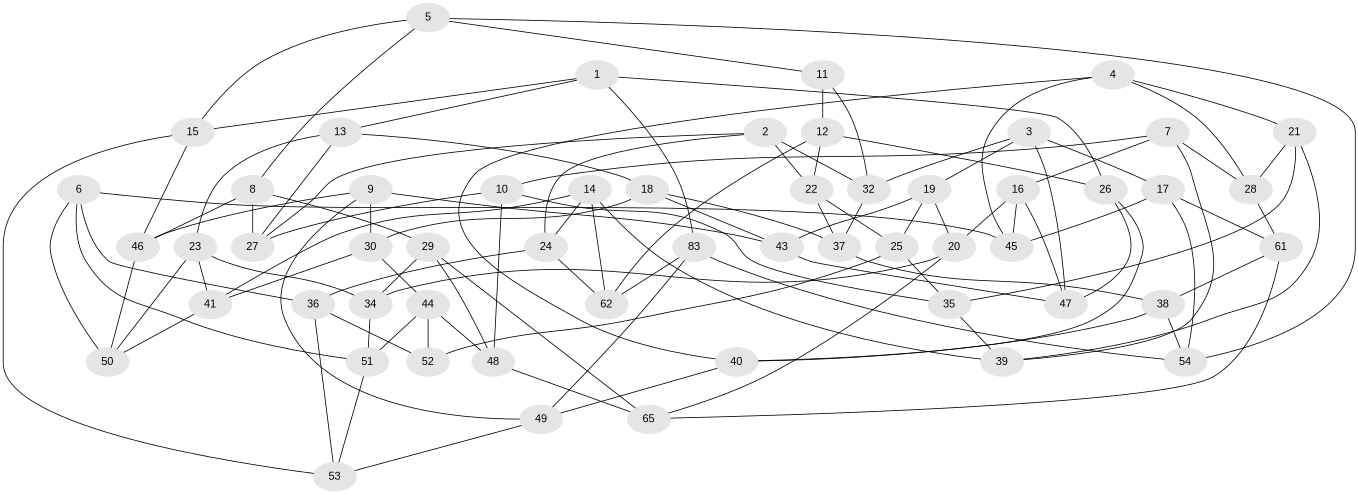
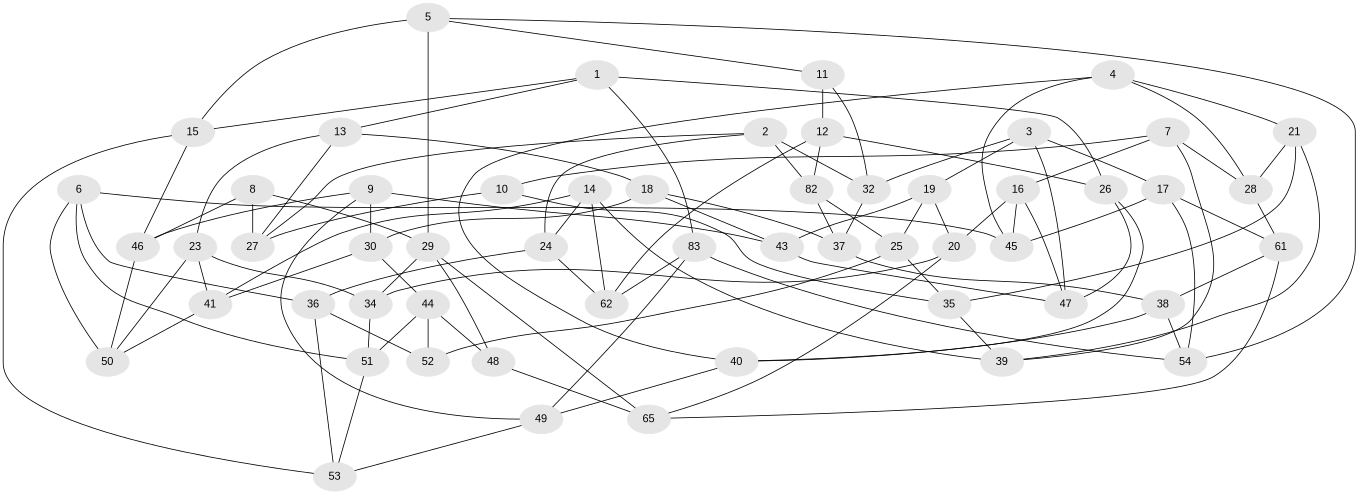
(333, 97) -> (428, 132)
(812, 190) -> (812, 190)
(498, 279) -> none
